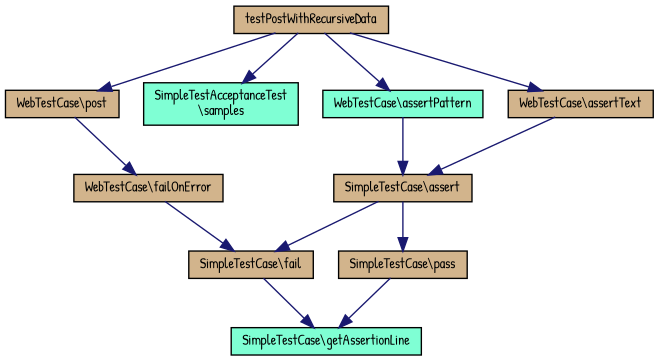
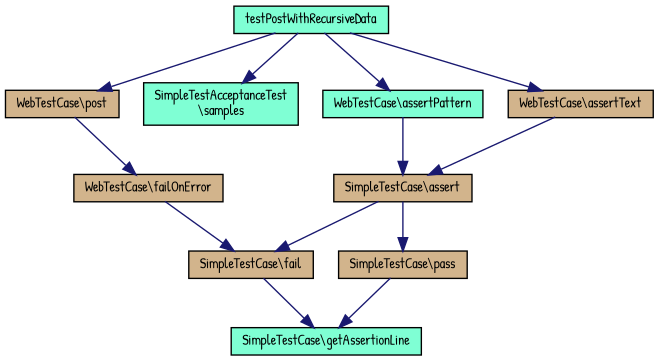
(311, 20) -> (311, 20)
